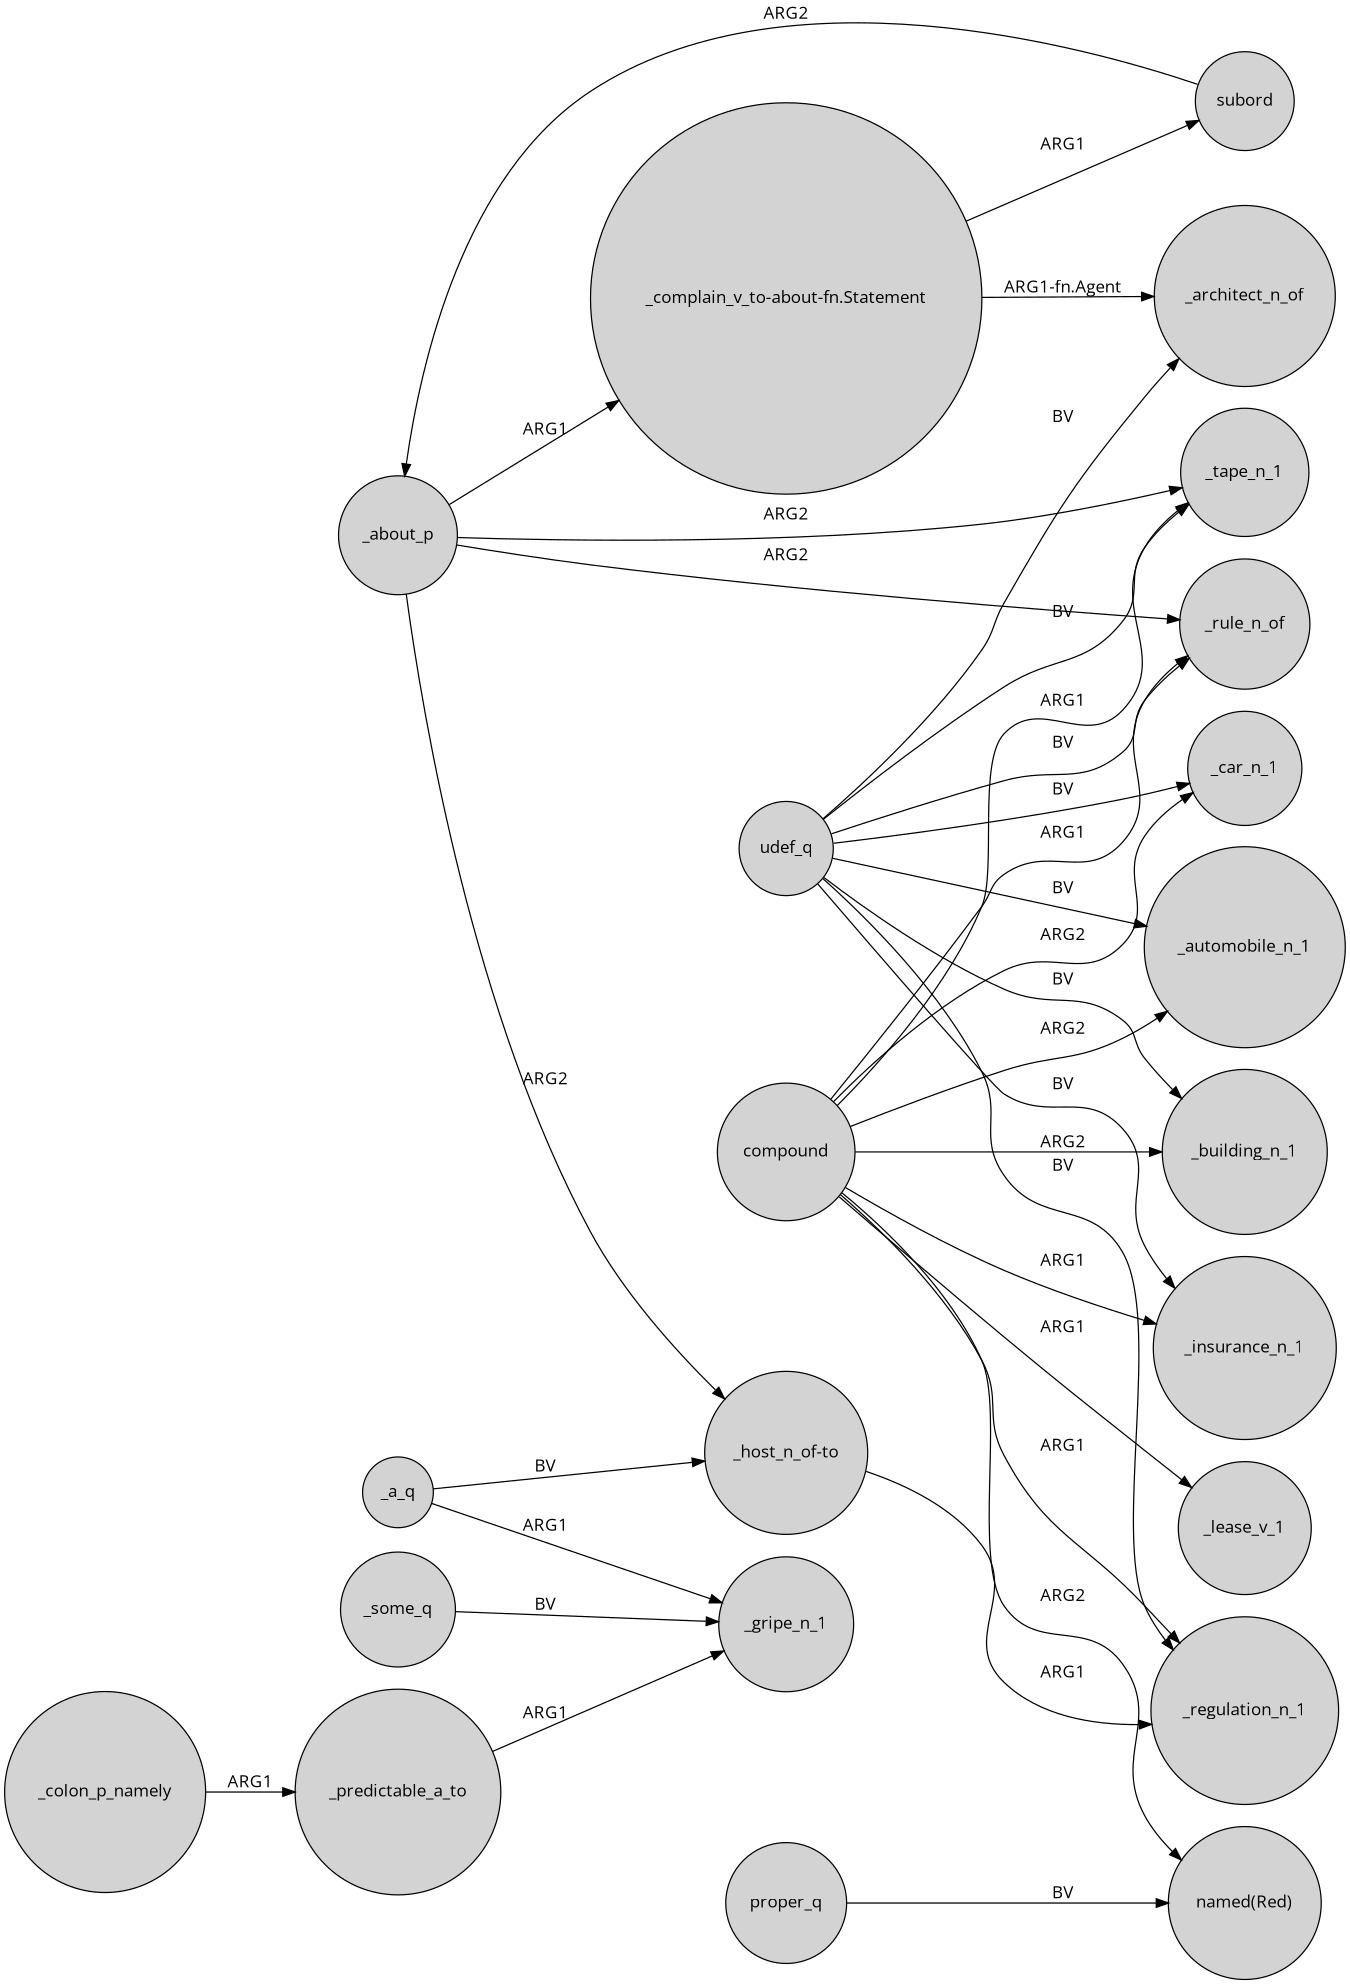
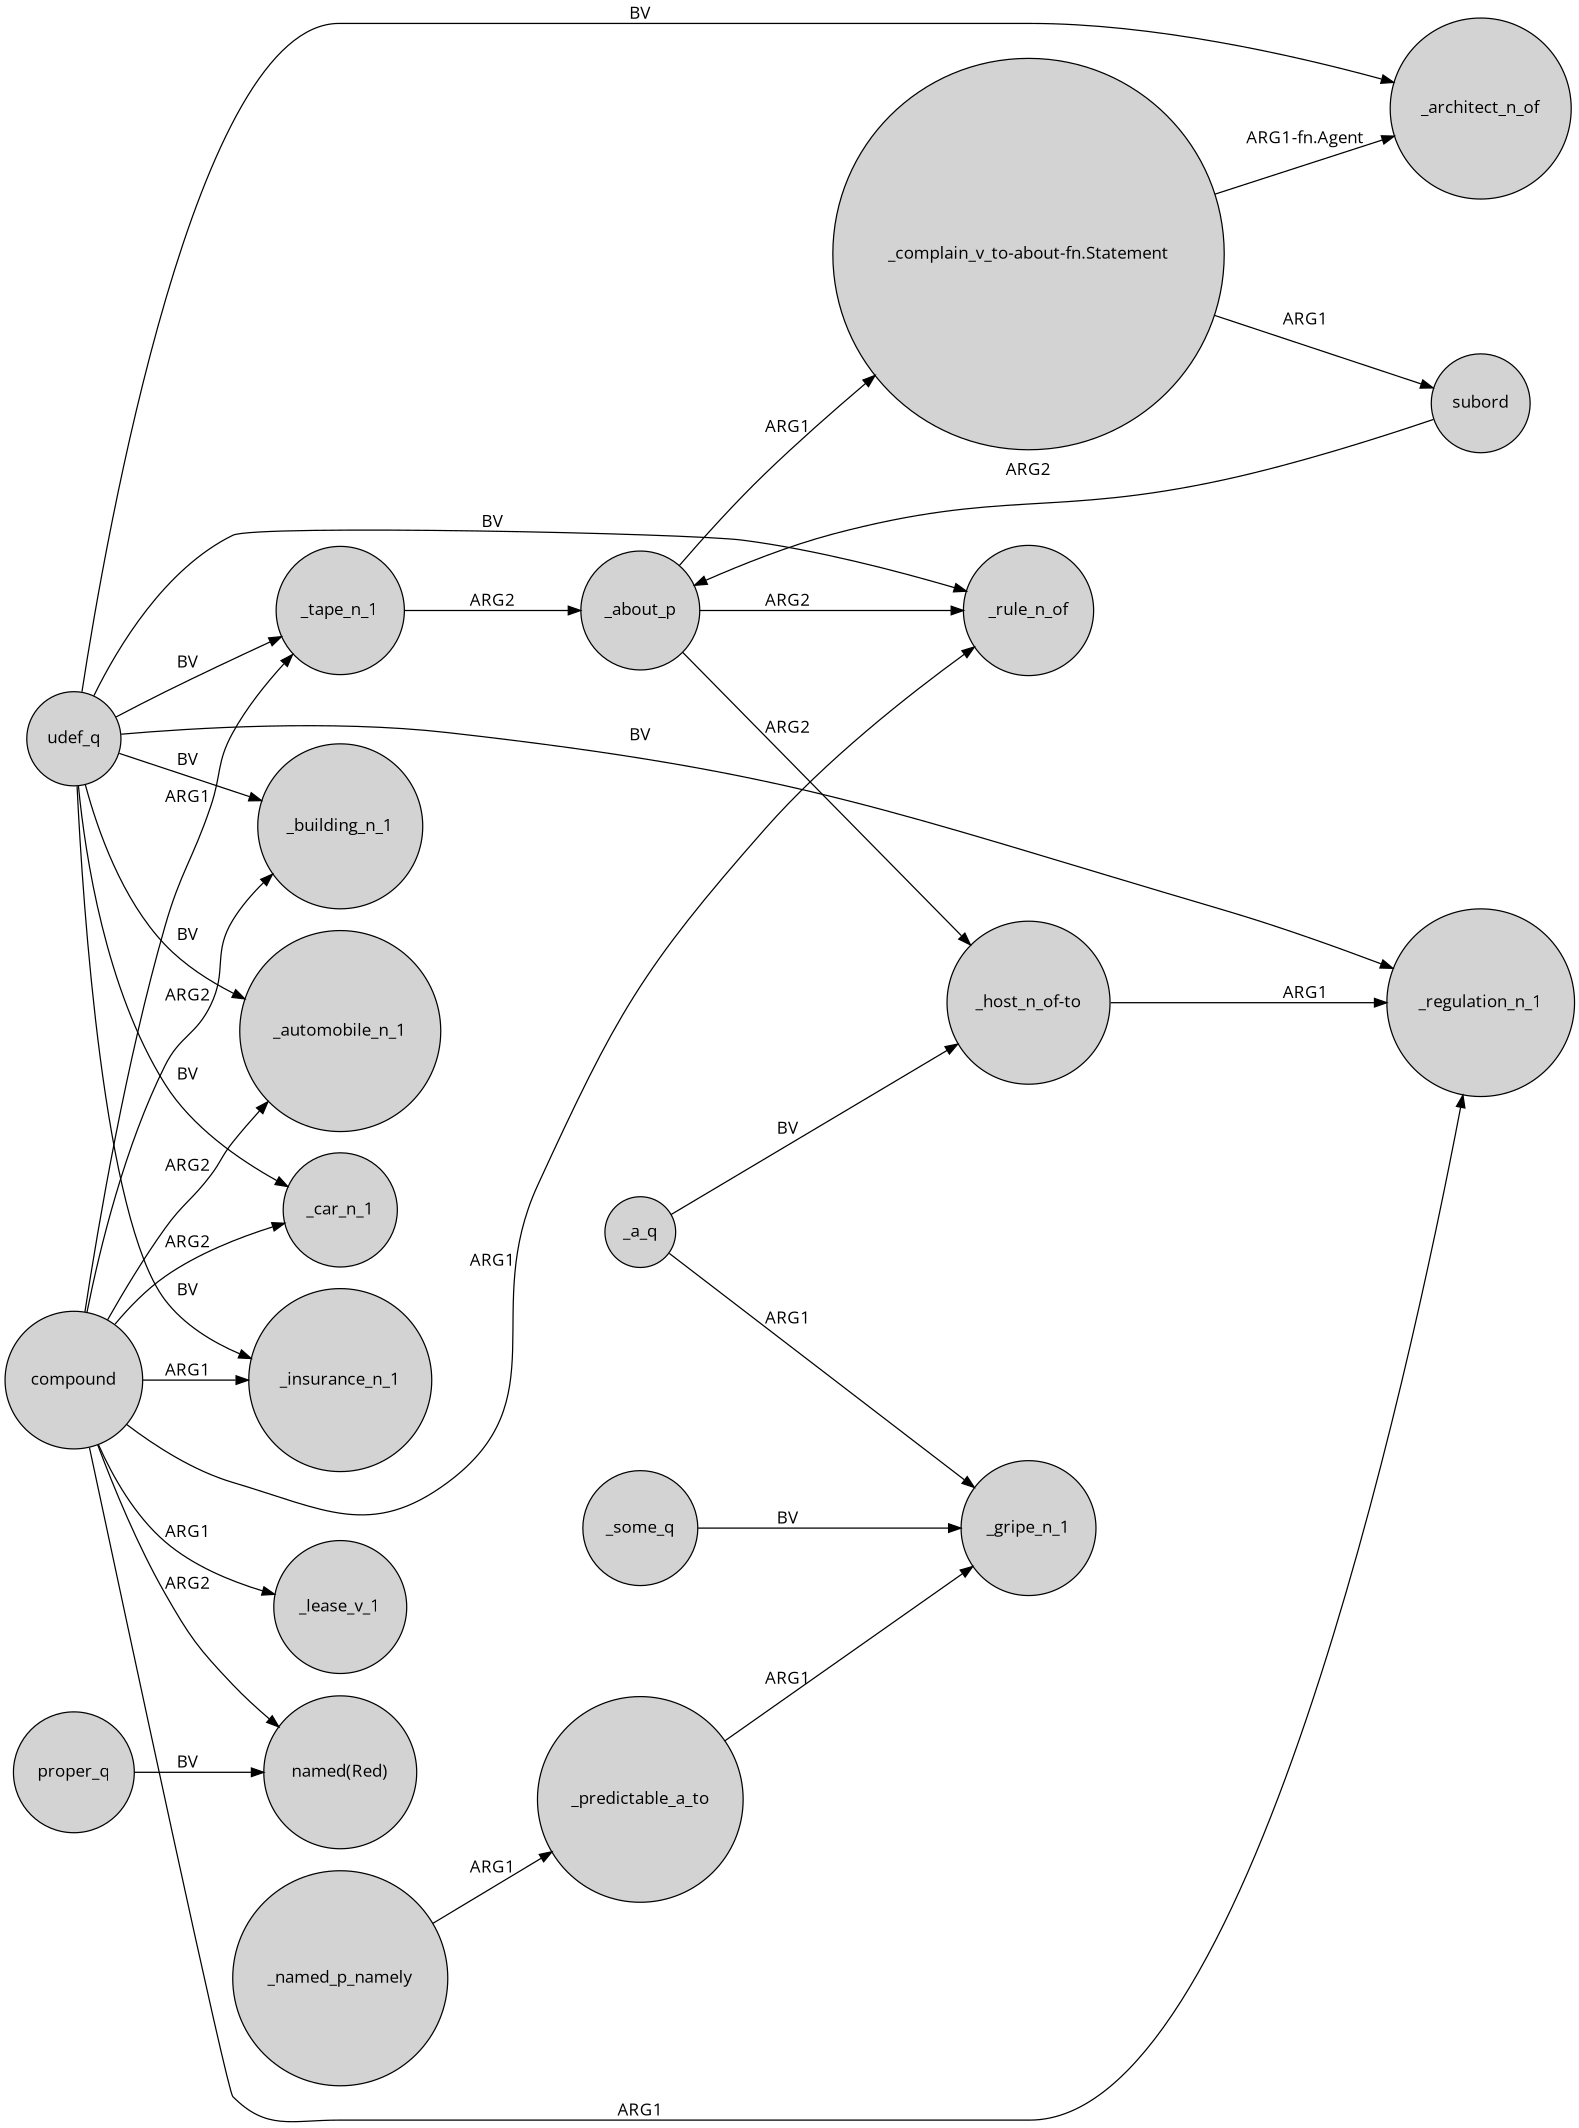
(815, 536) -> (486, 610)
(105, 1792) -> (340, 1978)
